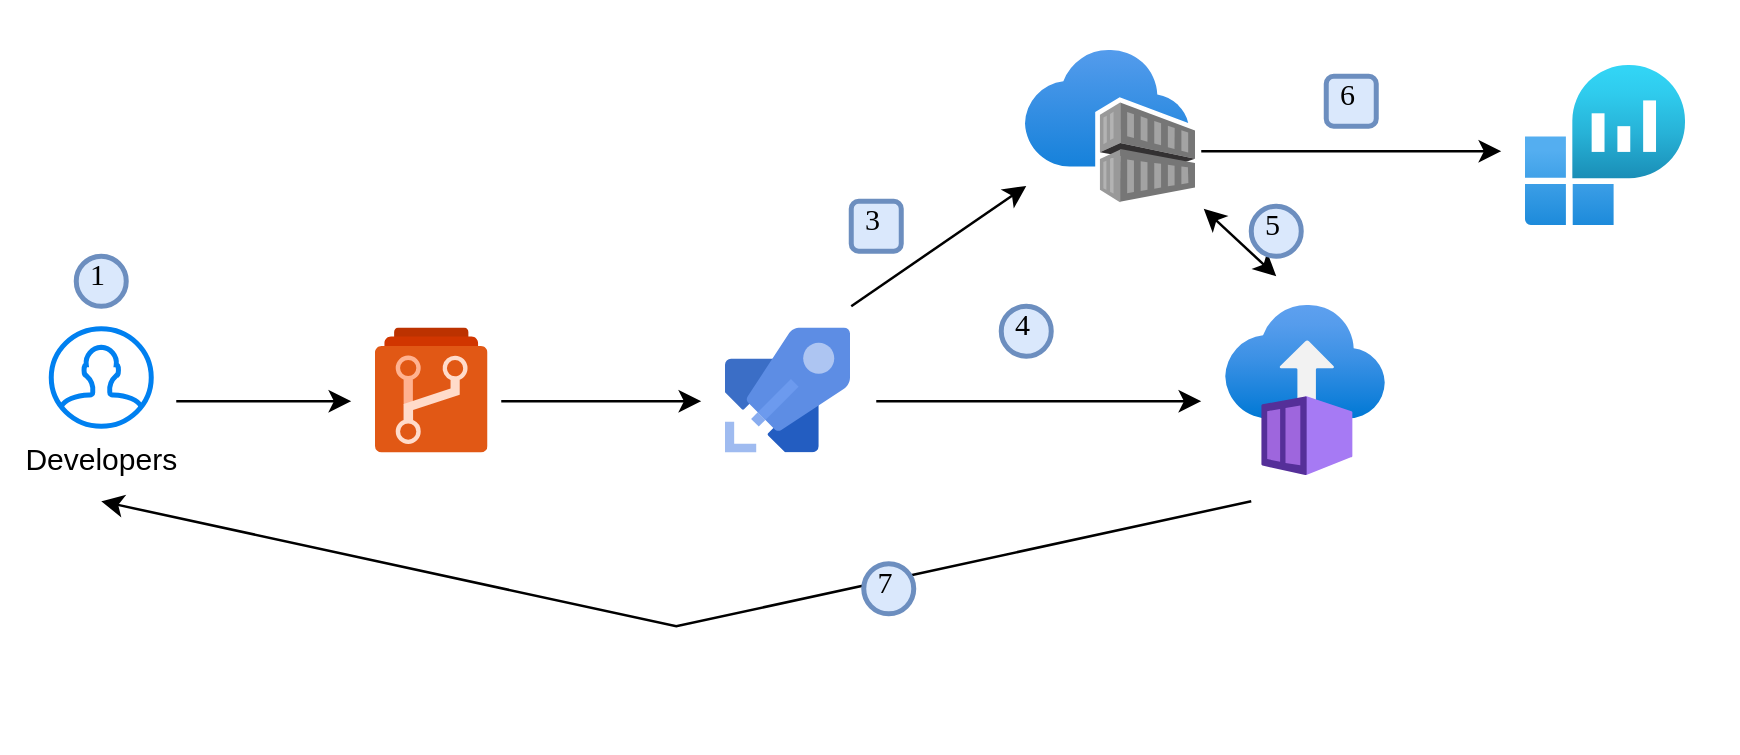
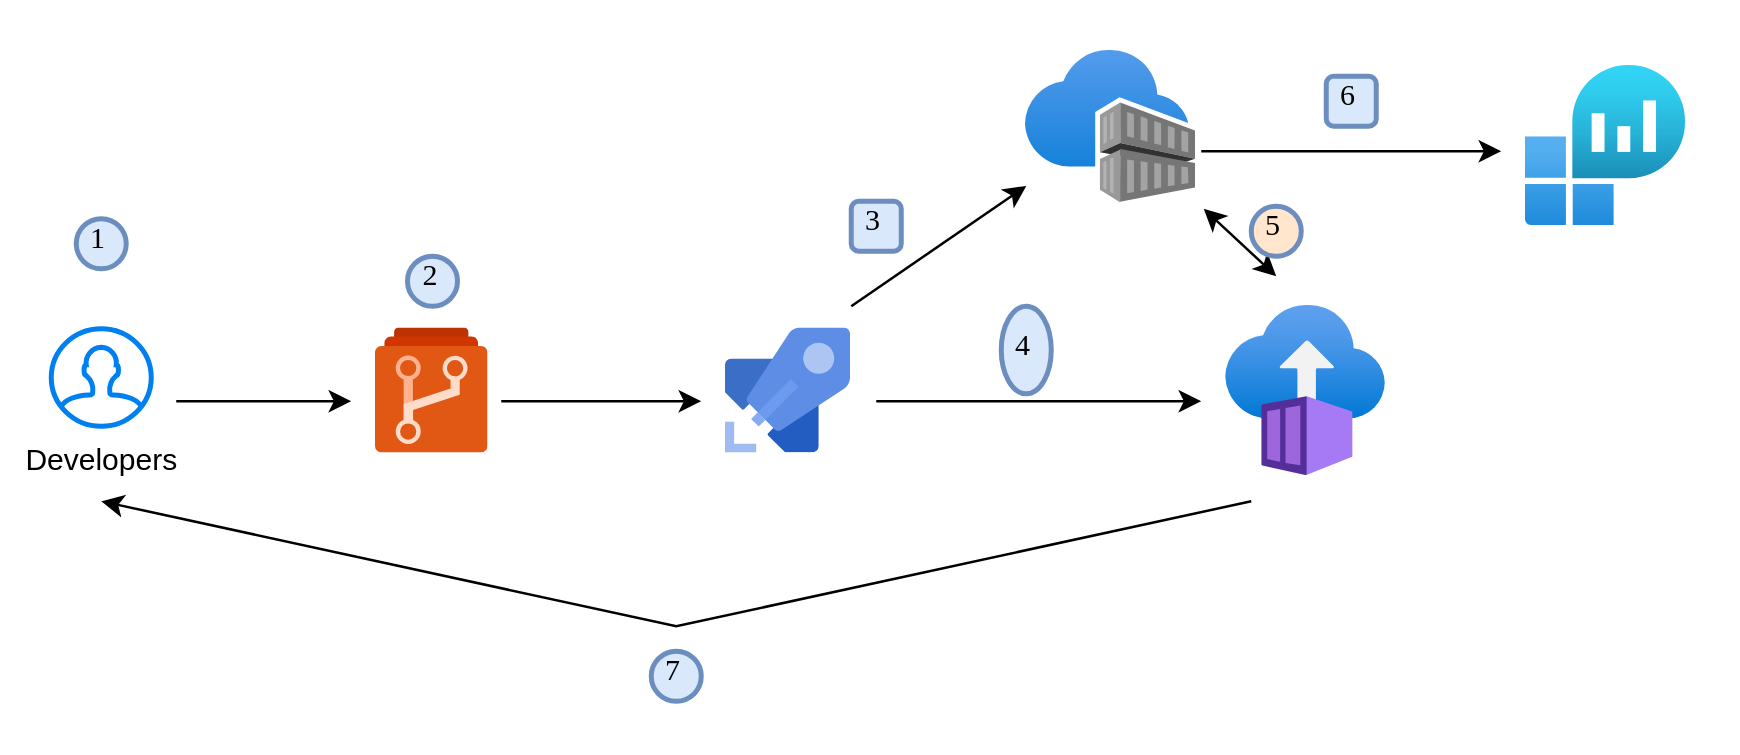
(1276, 231) -> (1276, 231)
(101, 281) -> (101, 244)
none -> (433, 281)
(1026, 331) -> (1026, 350)
(889, 589) -> (676, 676)
